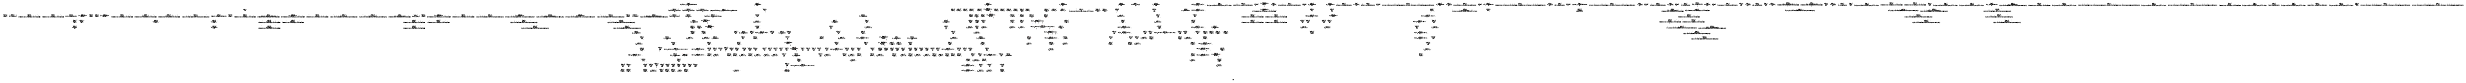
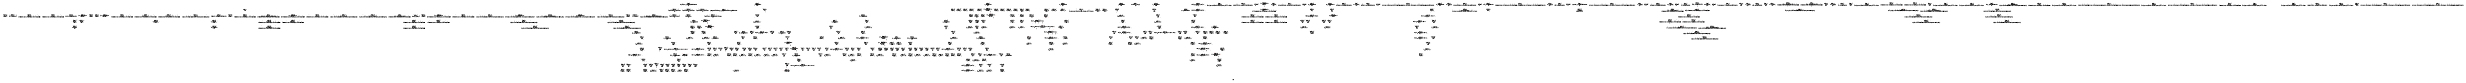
(2274, 5) -> none
